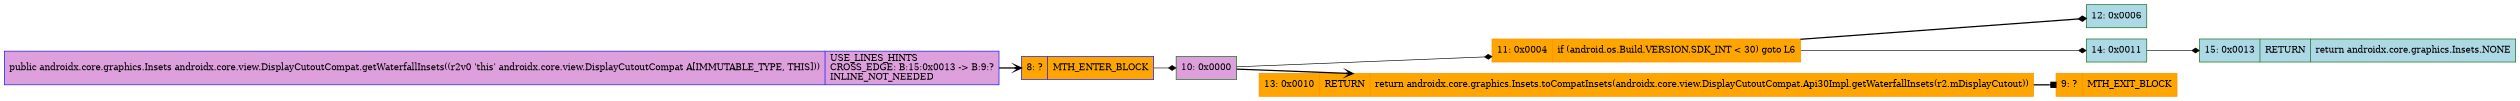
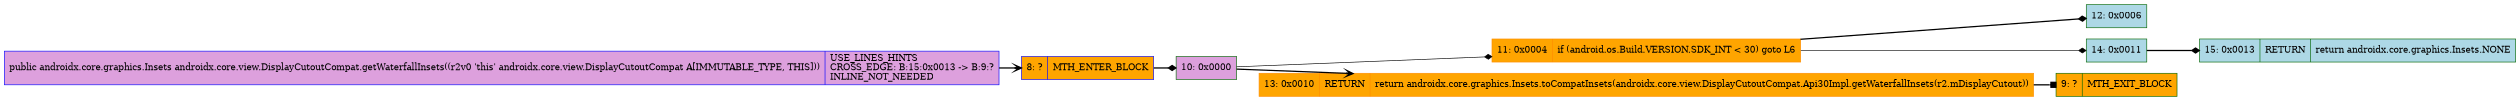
(2169, 51) -> (2169, 51)
(1161, 68) -> (1161, 68)
(2117, 85) -> (2117, 85)
